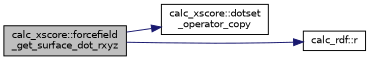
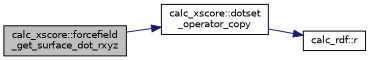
(210, 43) -> (281, 31)
